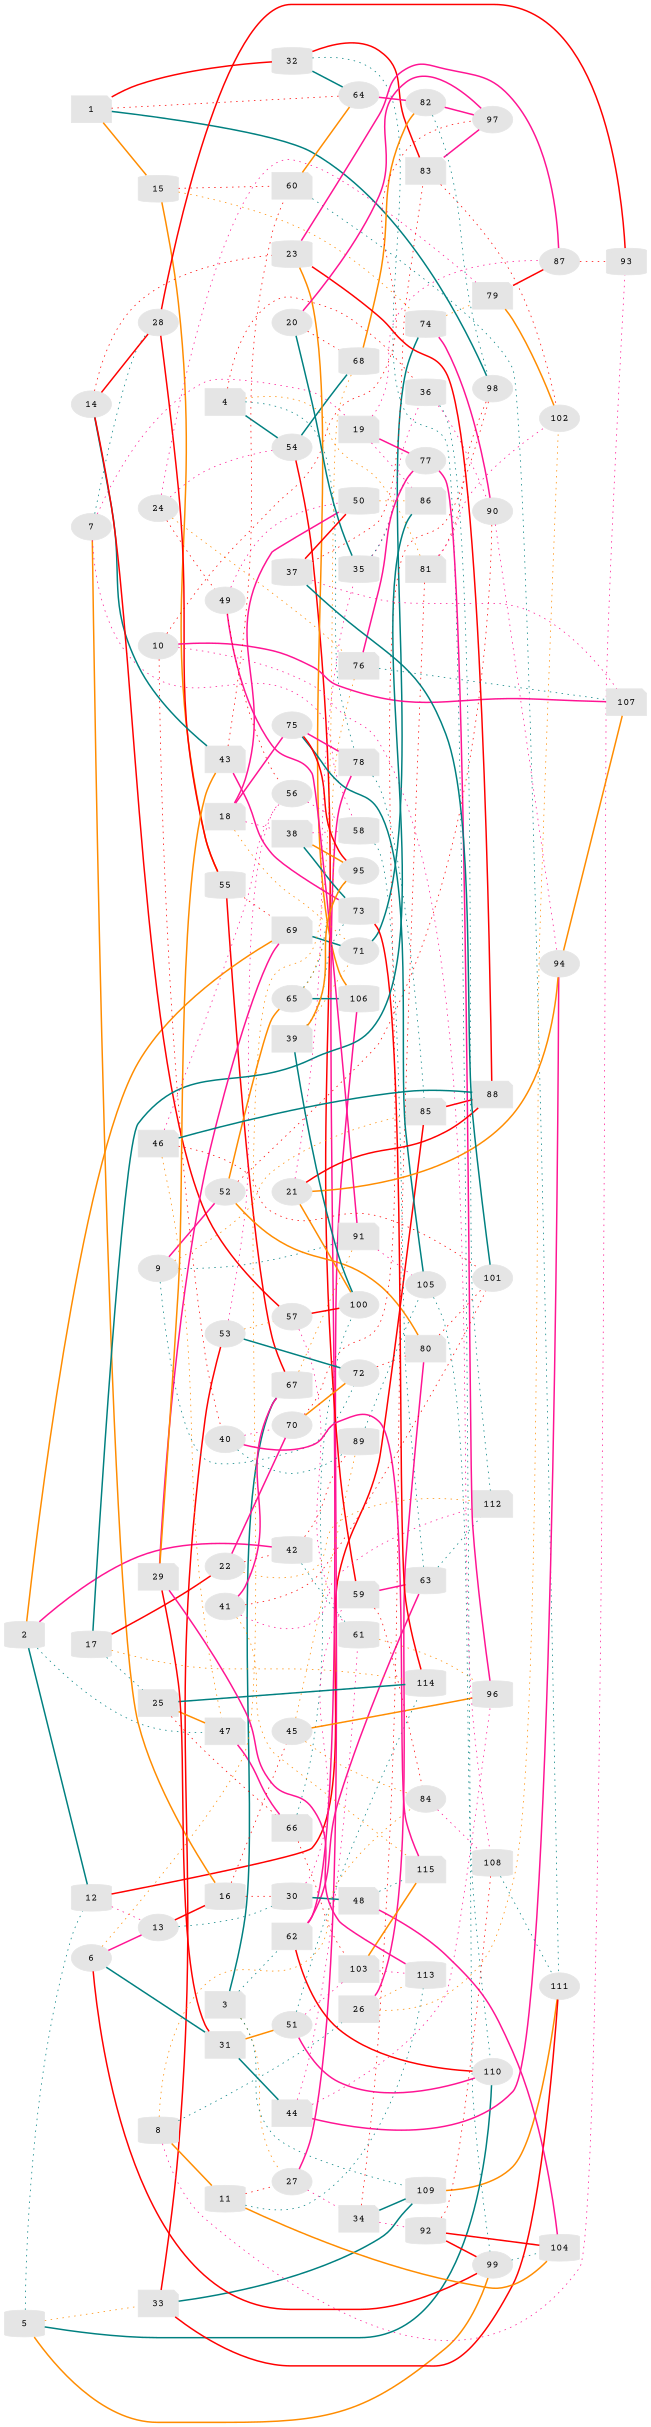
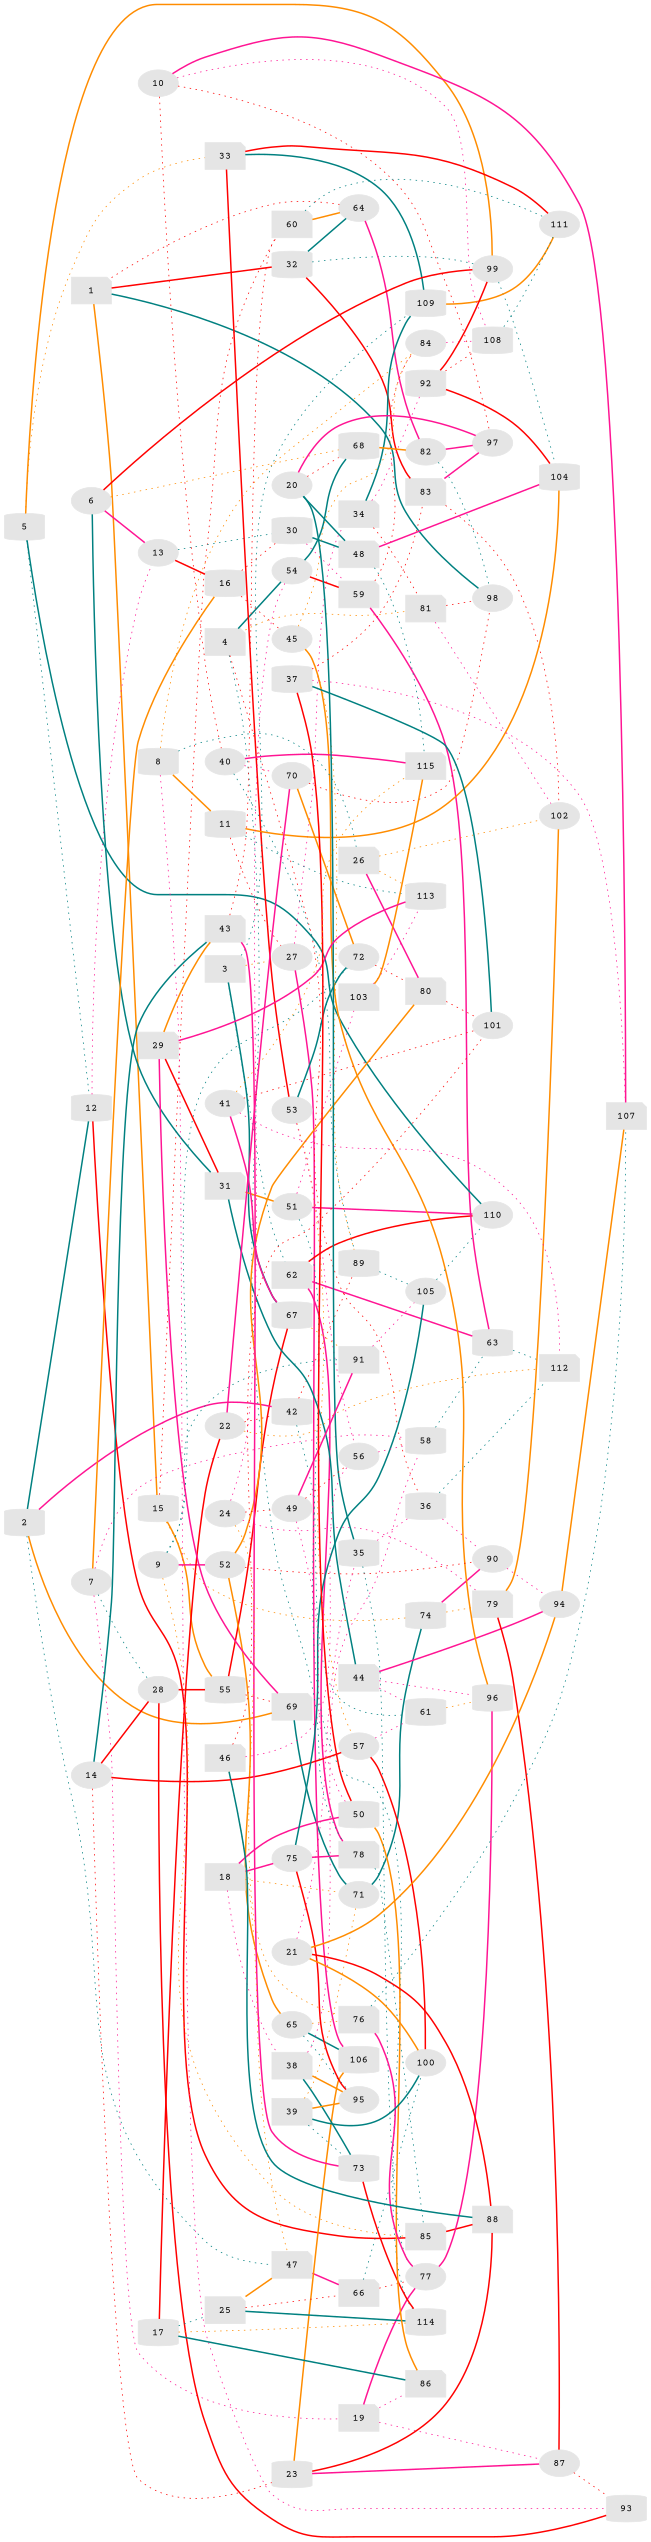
(392, 501) -> (399, 2099)
none -> (320, 514)
(323, 1908) -> (393, 2285)
